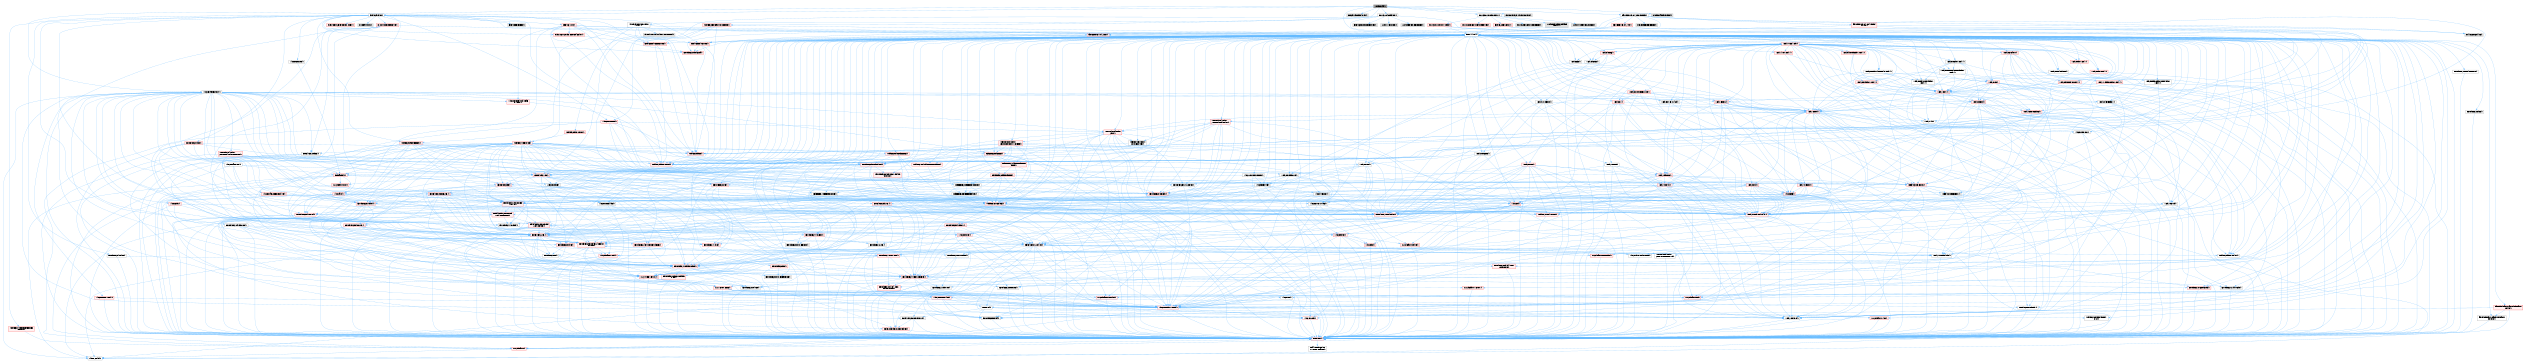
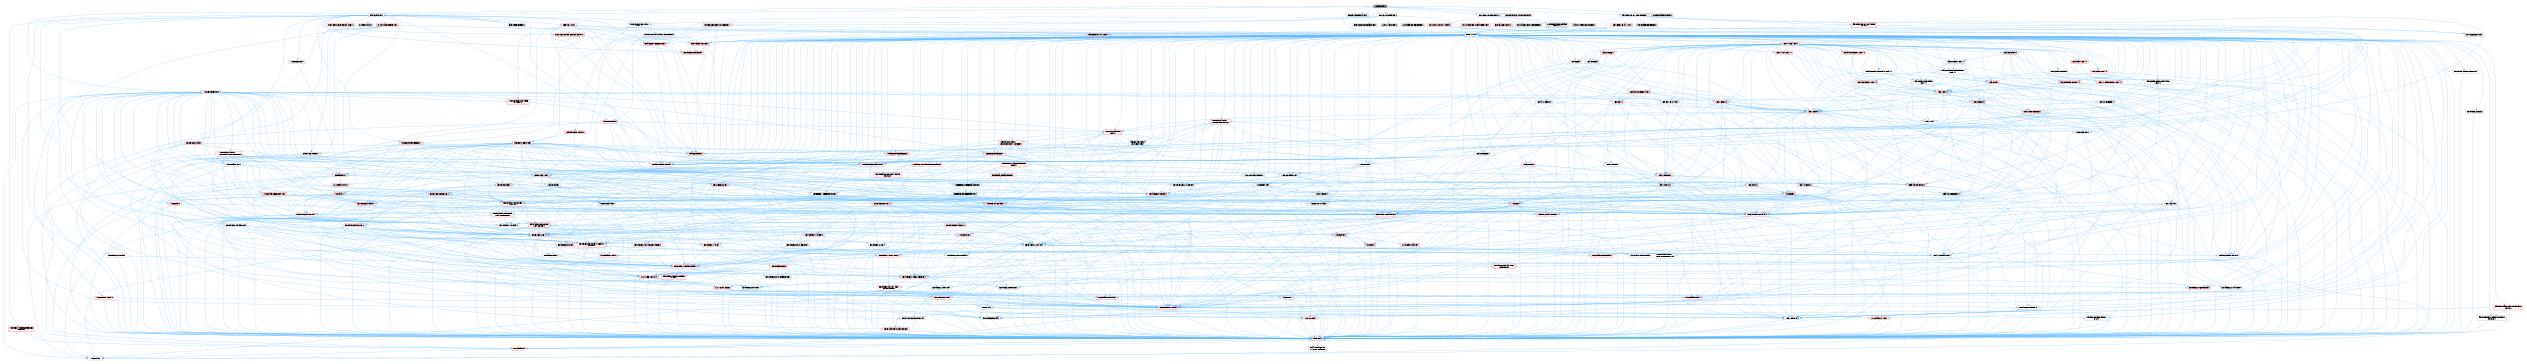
(1991, 64) -> (1984, 57)
(712, 233) -> (792, 196)
(1473, 288) -> none
(95, 358) -> (95, 358)
